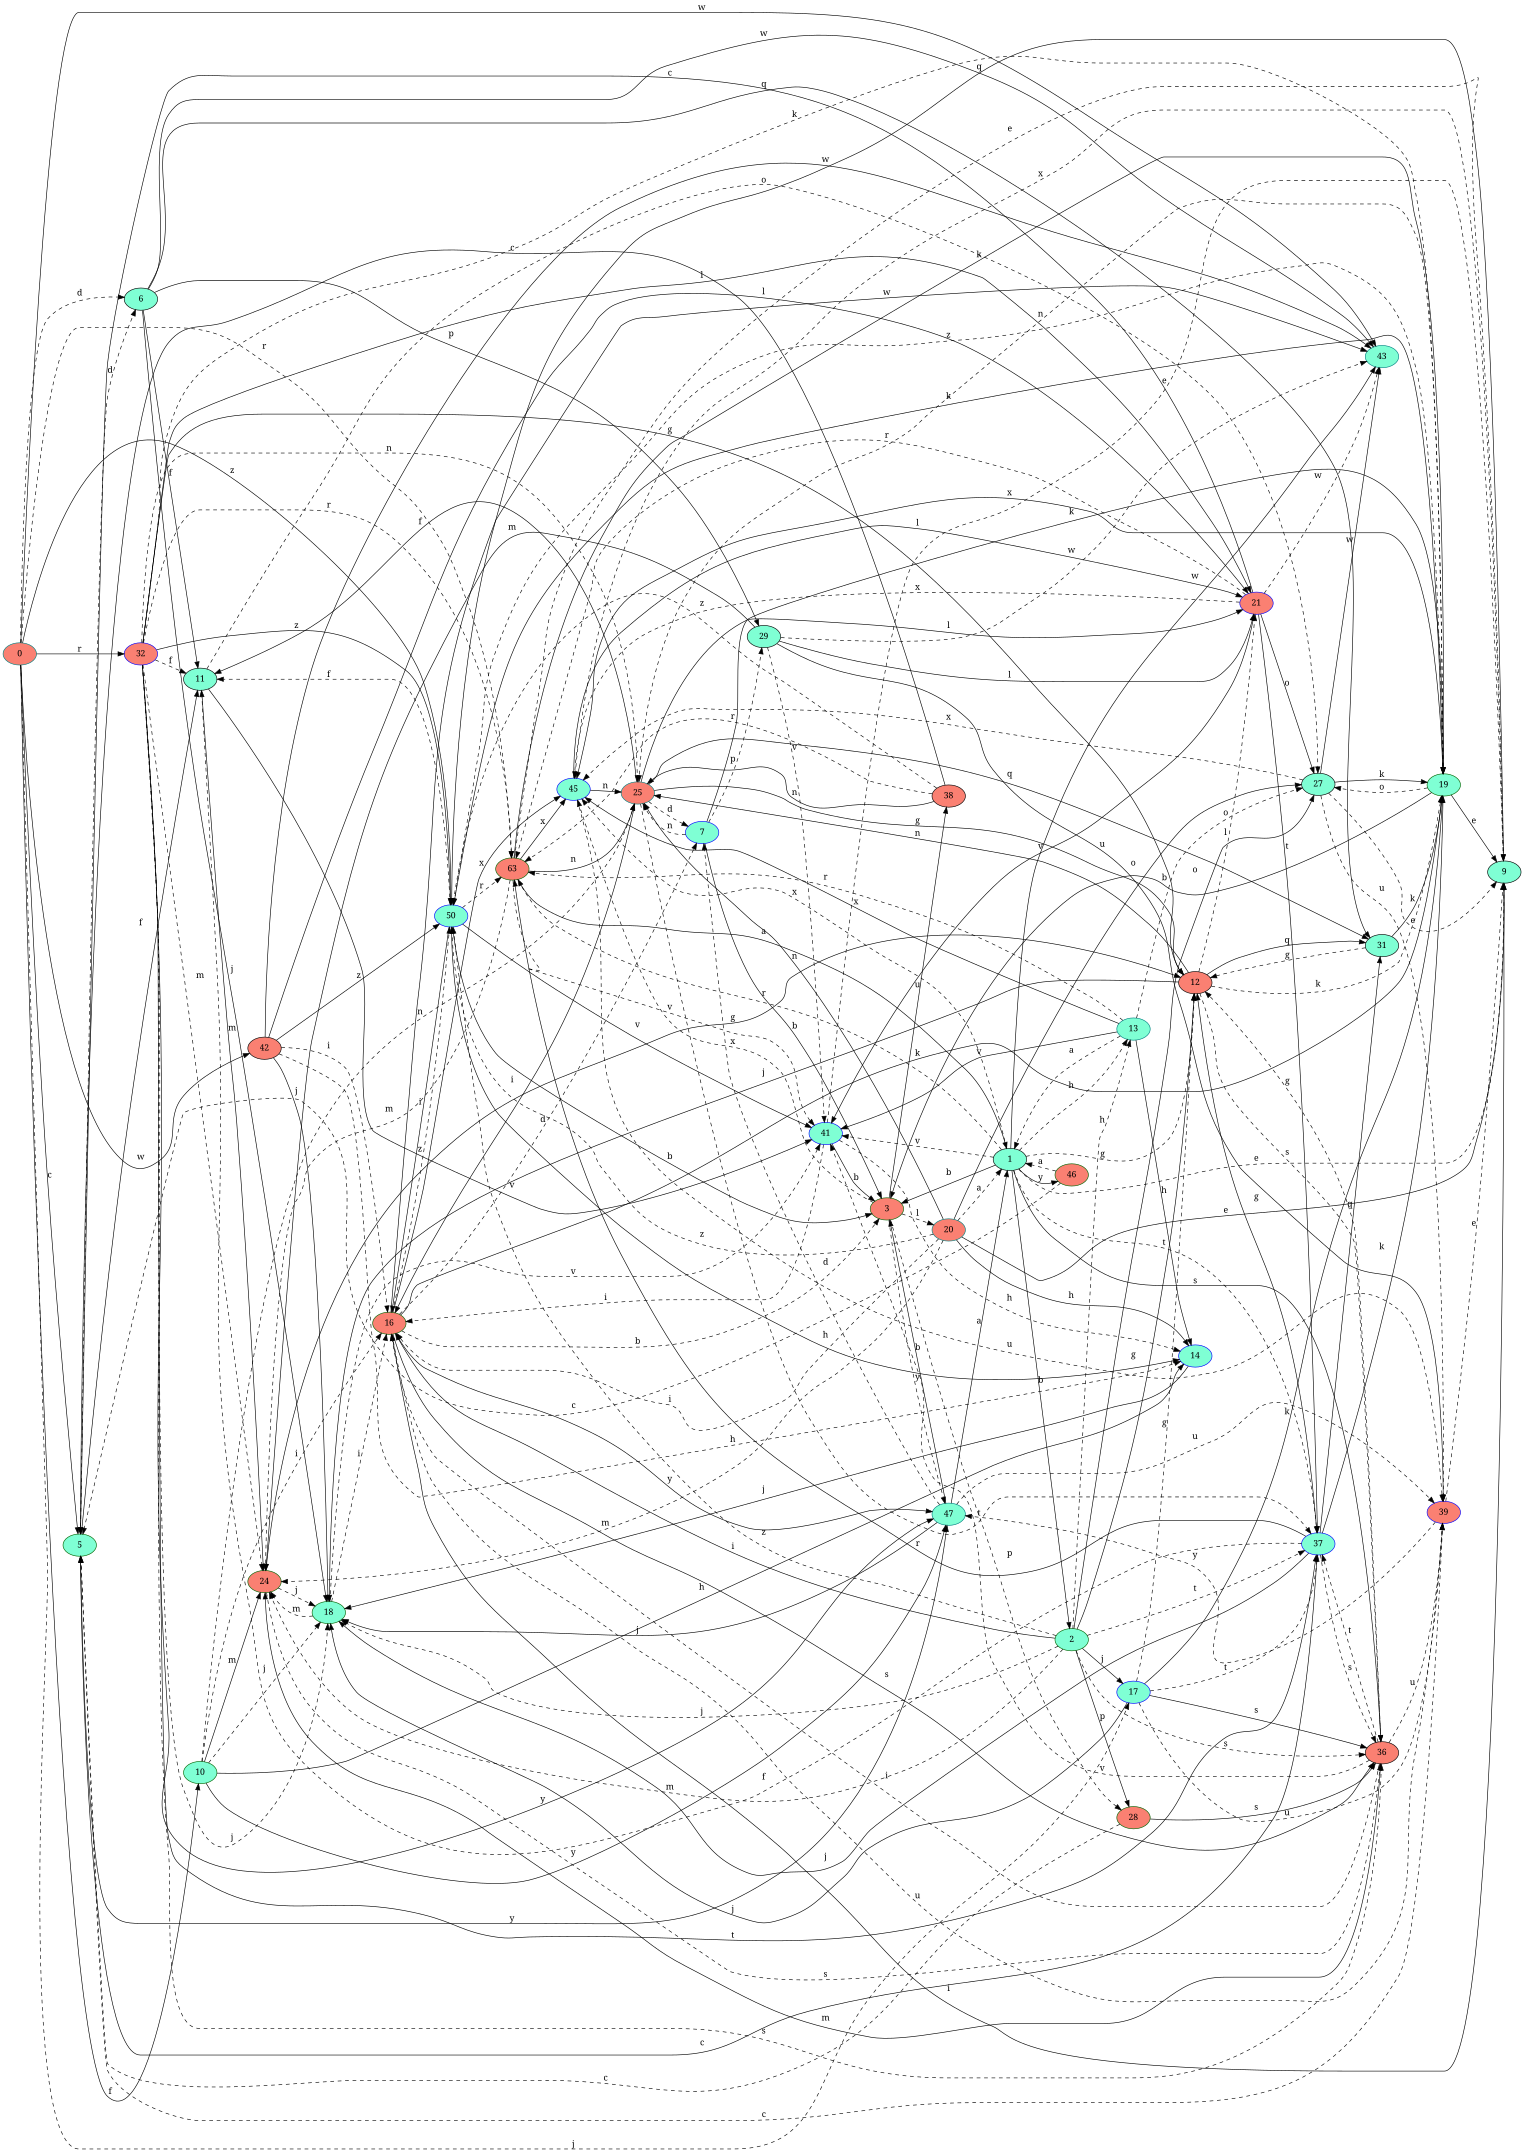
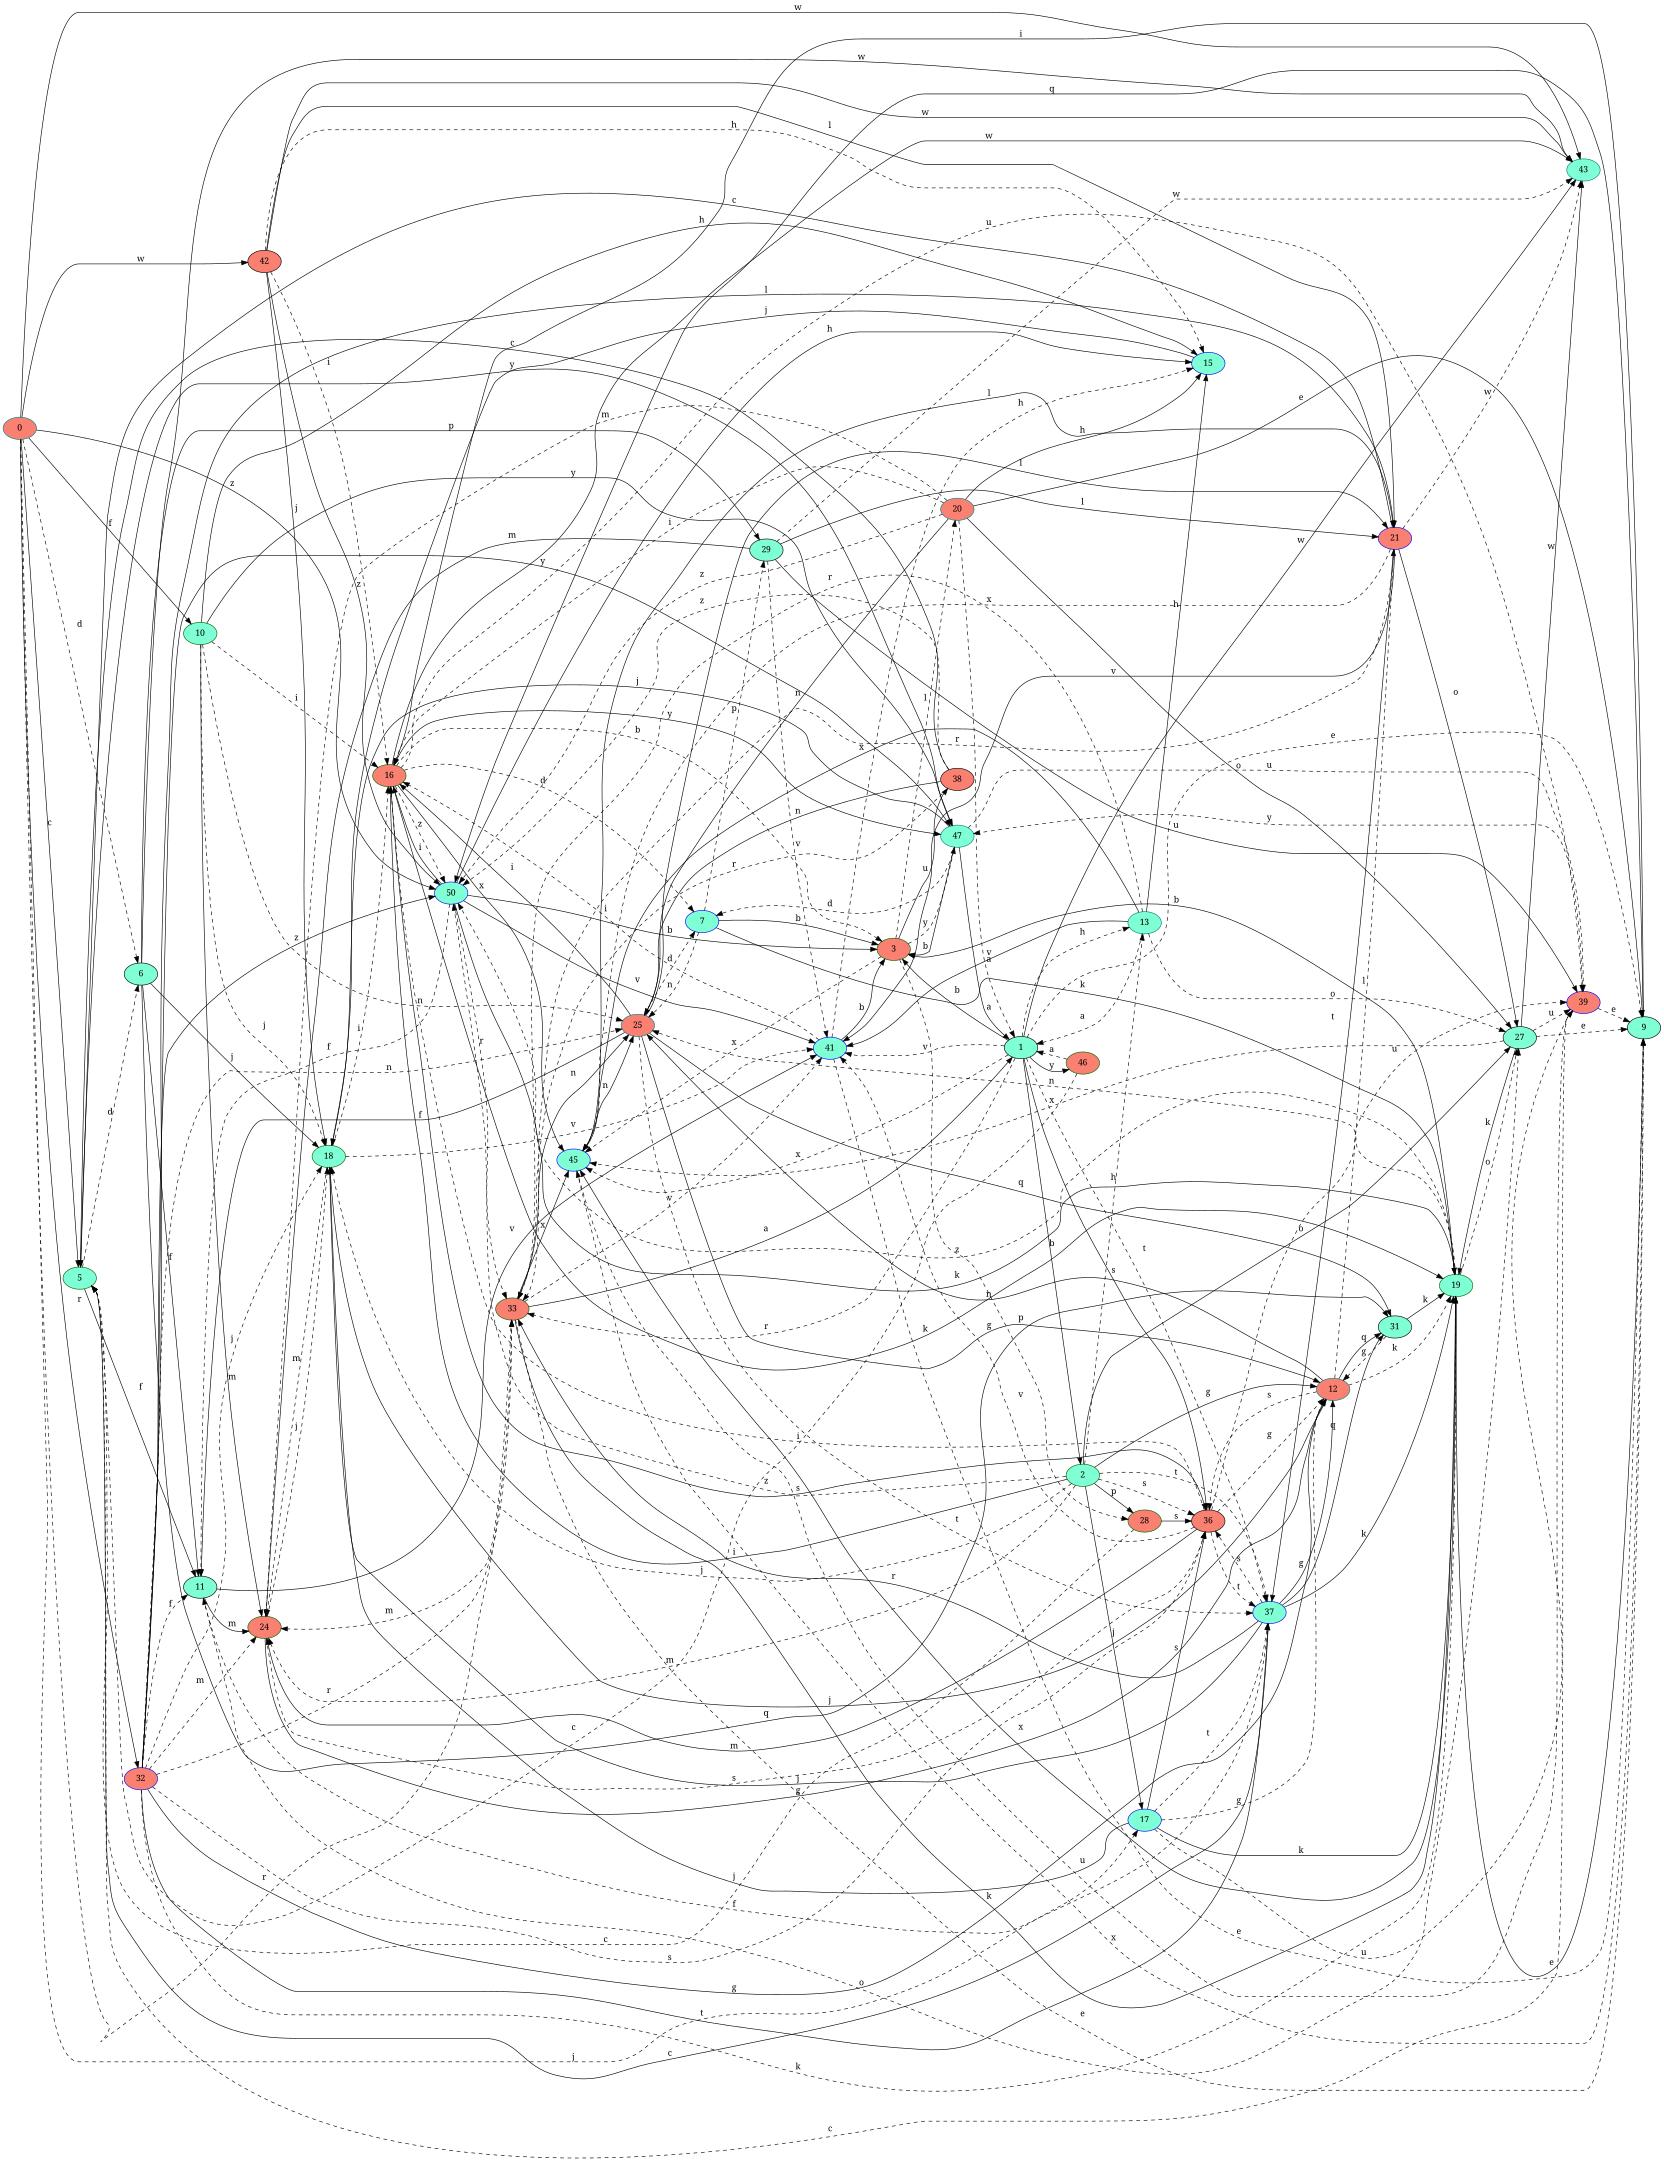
(512, 869) -> (512, 1309)
(1195, 983) -> (1333, 1389)
(1166, 1141) -> none
(1195, 1356) -> (1208, 363)
